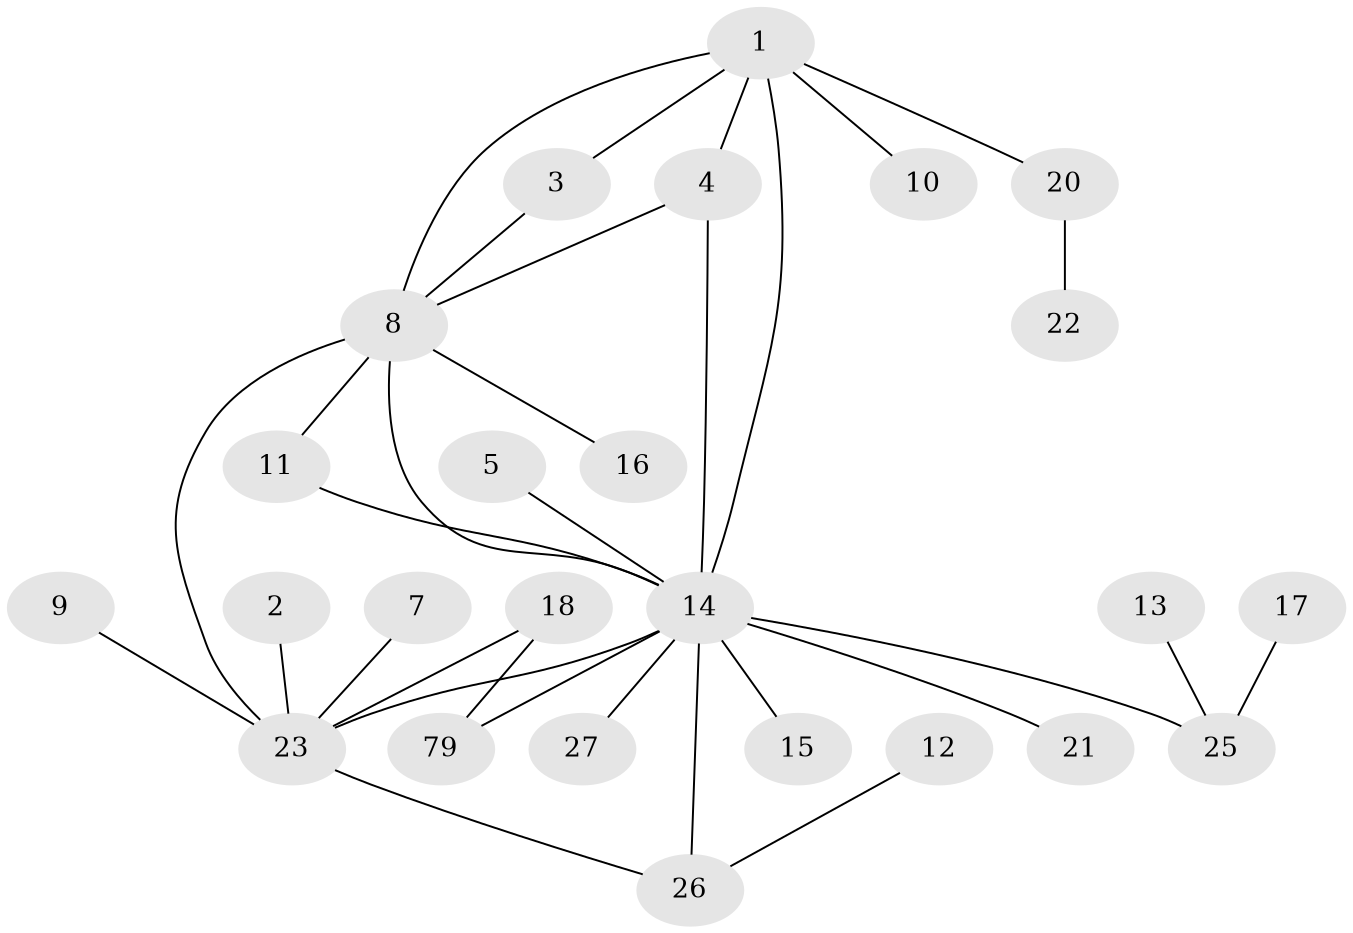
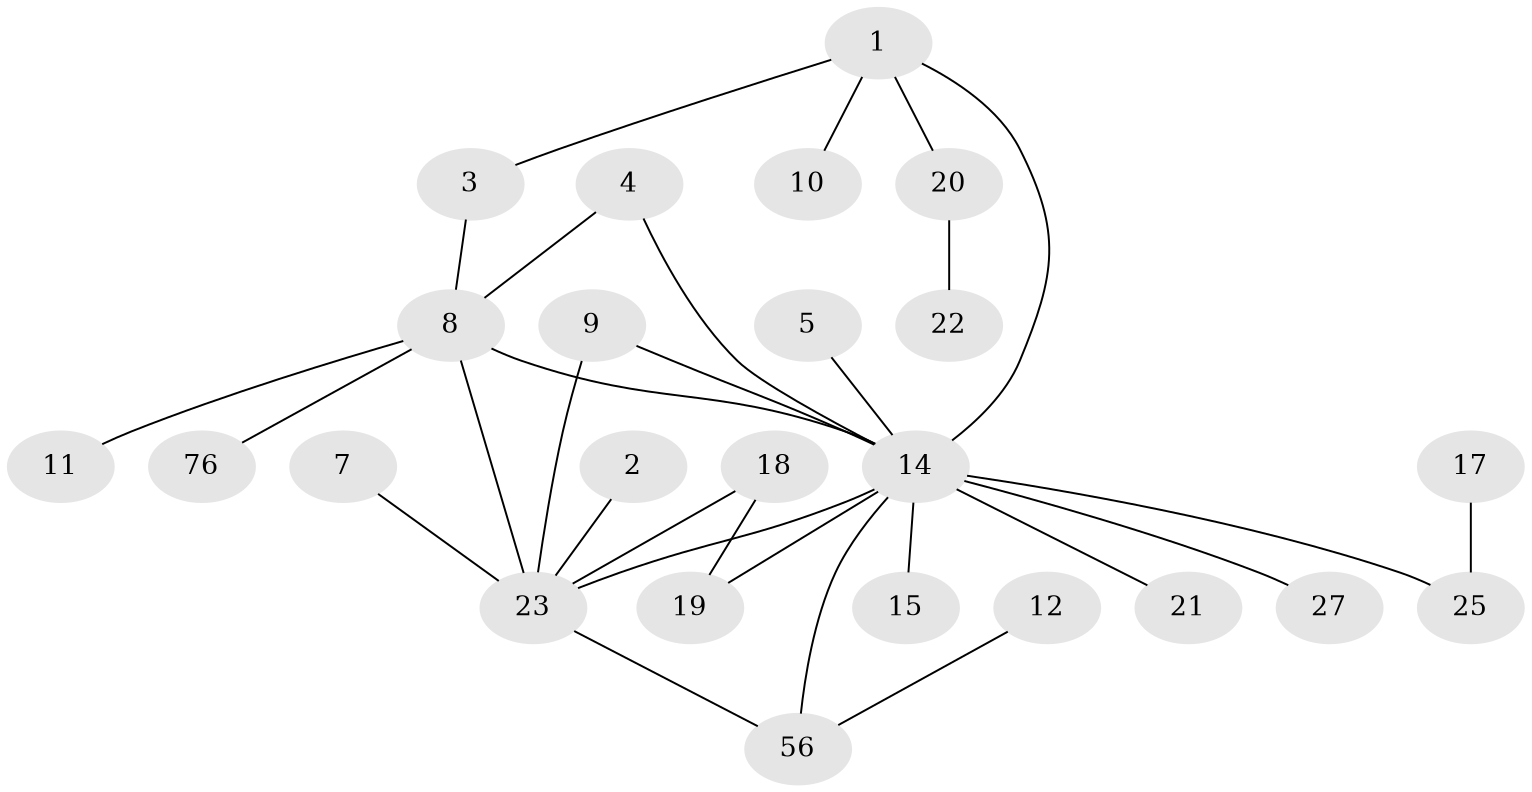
(735, 113) -> none
(518, 125) -> none
(633, 467) -> (202, 467)
(420, 521) -> (756, 394)
(1151, 608) -> none
(441, 749) -> (690, 608)
(690, 890) -> (798, 749)
